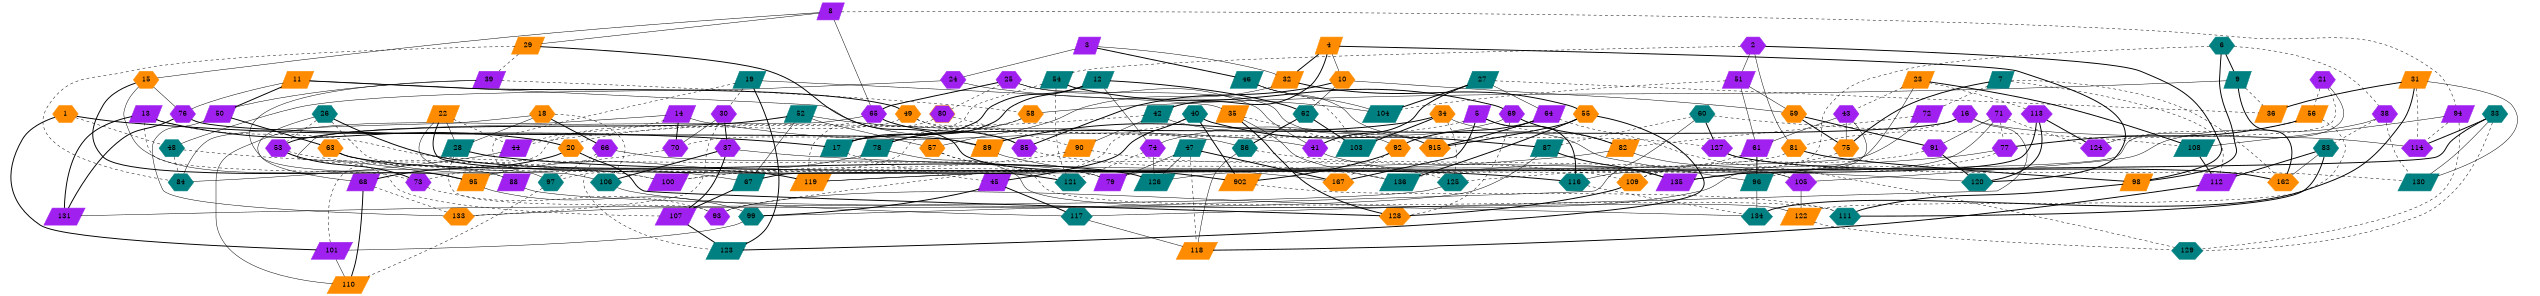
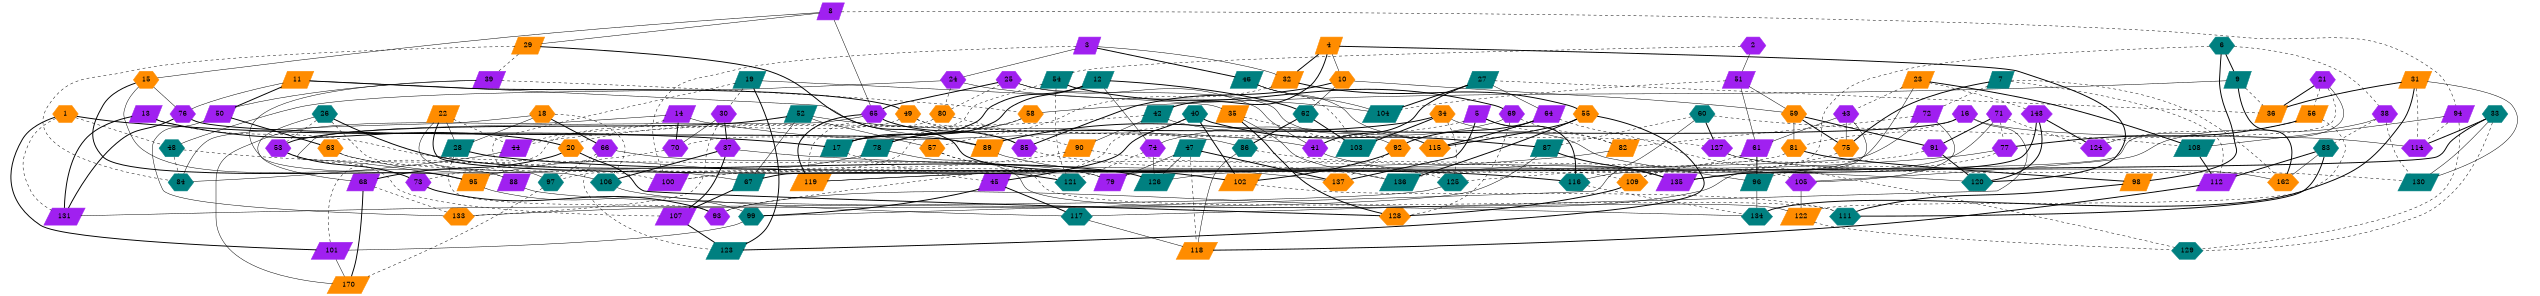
(2053, 60) -> none
none -> (2299, 96)
none -> (948, 97)
(1105, 103) -> (1105, 103)
(1769, 103) -> (1794, 127)
(942, 114) -> (942, 114)
(2037, 114) -> (2037, 114)
(1971, 129) -> (1971, 129)
(1566, 132) -> (1566, 132)
(1435, 148) -> (1435, 148)
none -> (23, 163)
(1676, 163) -> (1907, 174)
(471, 166) -> (826, 58)
(226, 168) -> none
(568, 169) -> (798, 147)
(1999, 169) -> (1999, 169)
(1240, 182) -> (1240, 182)
(1338, 182) -> (1338, 182)
(568, 199) -> (568, 199)
(349, 285) -> (349, 285)
